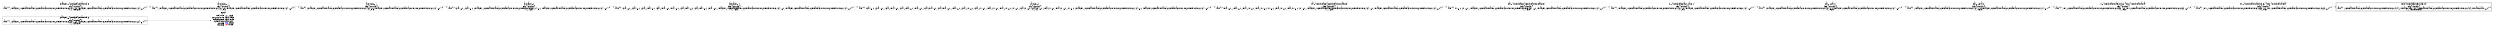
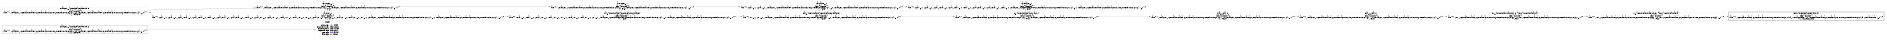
(856, 7) -> (149, 13)
